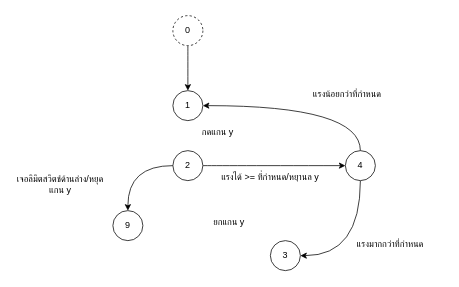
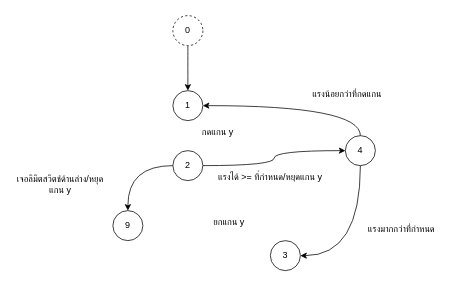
(347, 94) -> (347, 94)
(360, 165) -> (360, 150)
(270, 177) -> (270, 177)
(390, 244) -> (402, 229)
